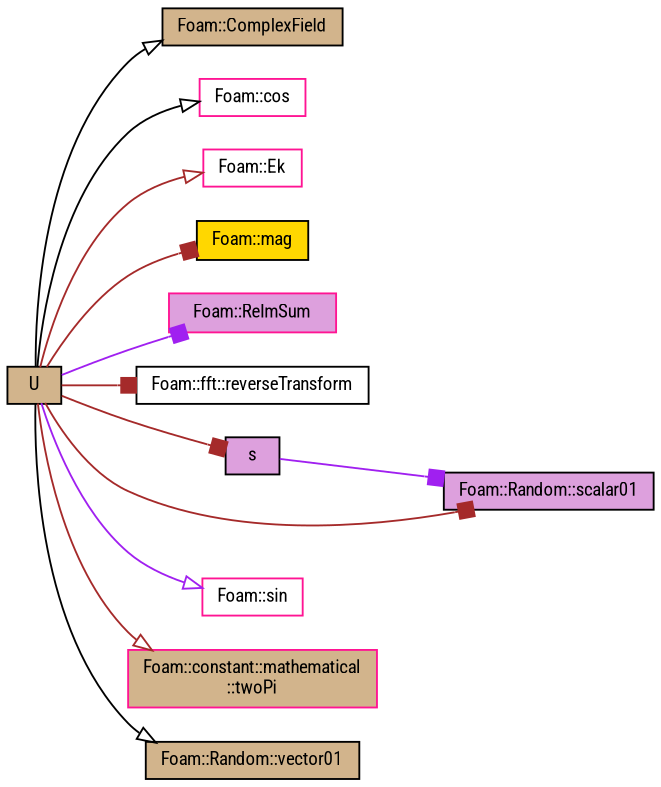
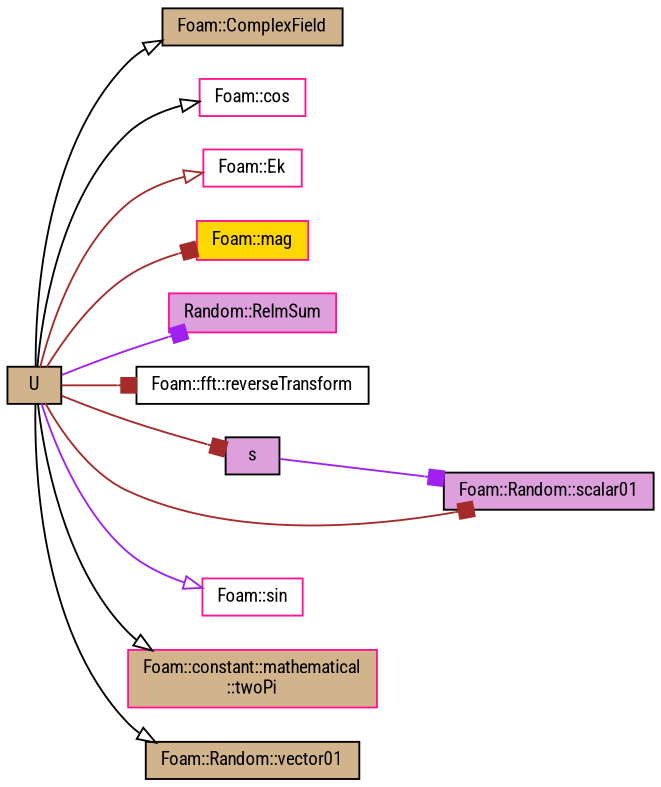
(253, 240) -> (253, 240)
(253, 313) -> (253, 313)
(68, 530) -> (68, 530)
